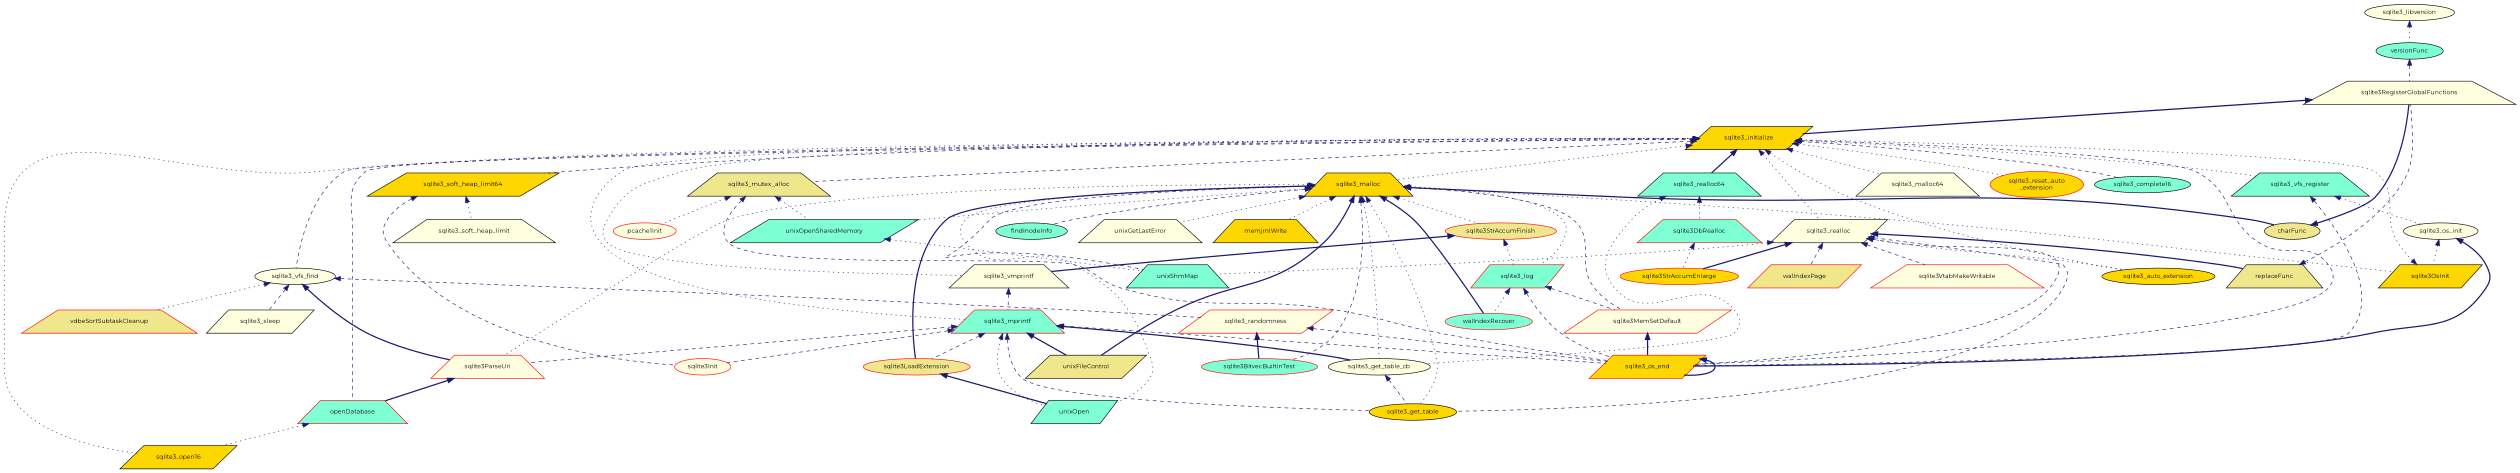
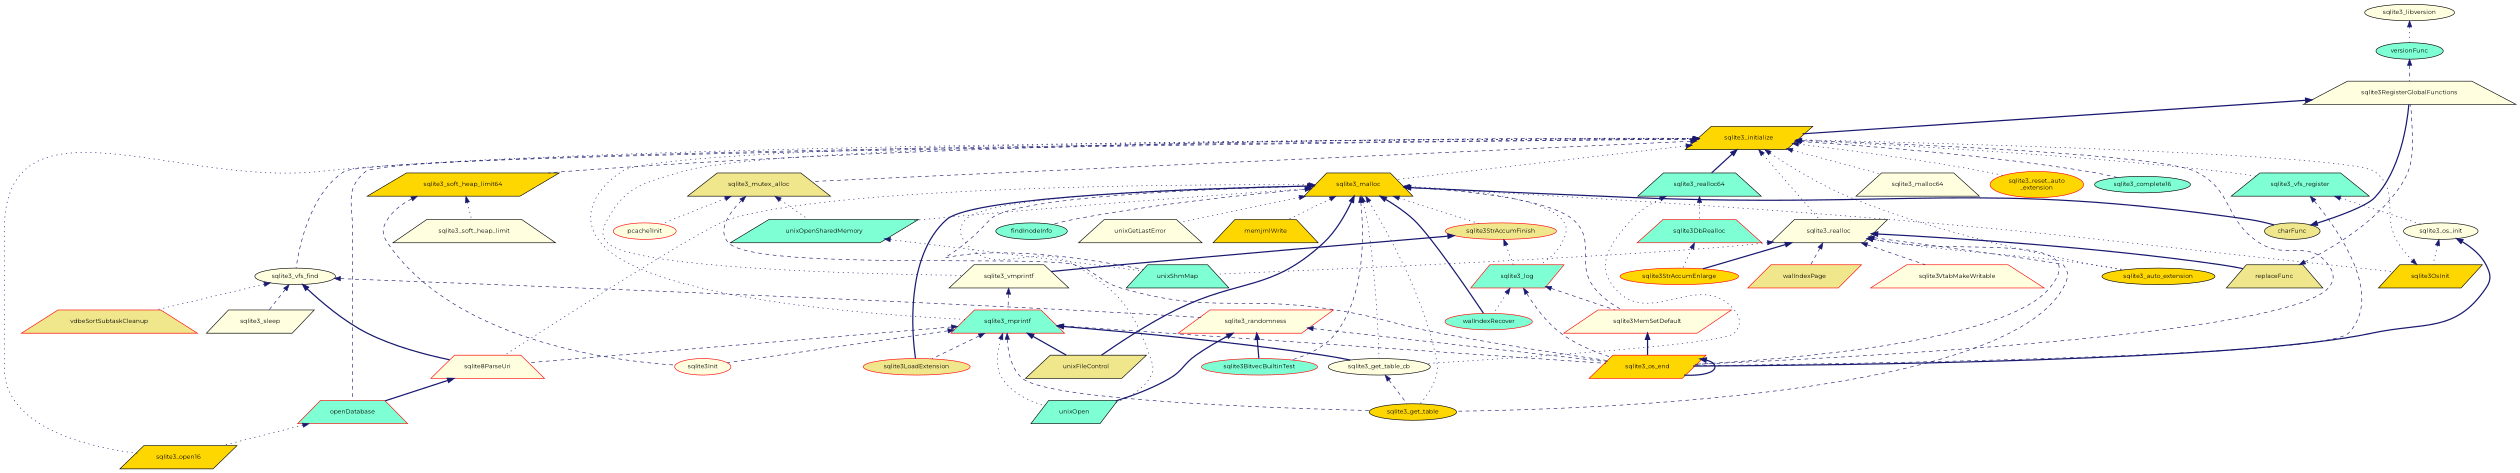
(488, 367) -> (488, 367)
(997, 390) -> (1175, 375)
